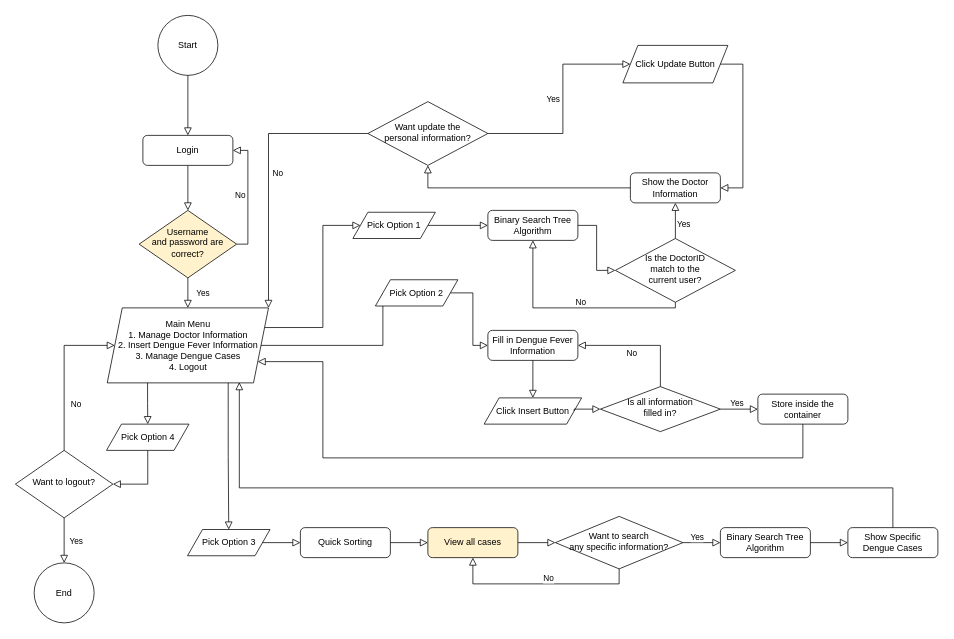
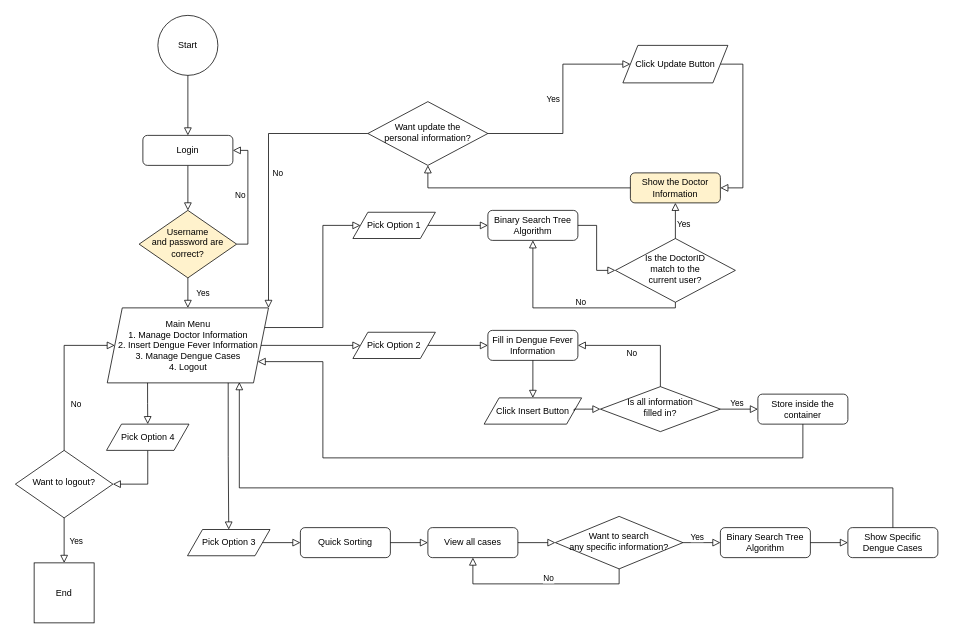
(675, 188) -> (675, 188)
(417, 293) -> (394, 345)
(473, 543) -> (473, 543)
(64, 593) -> (64, 593)
